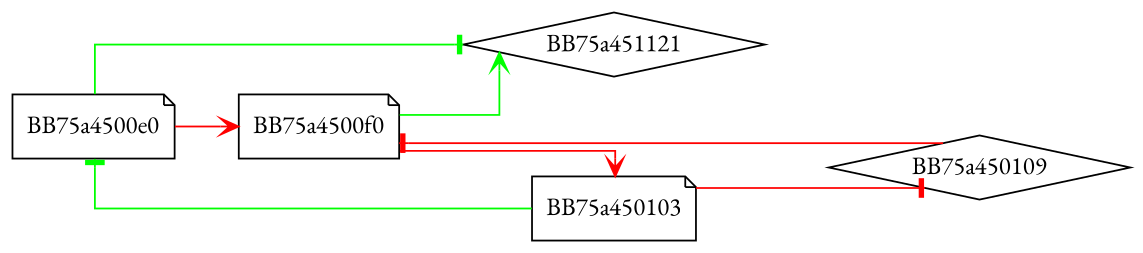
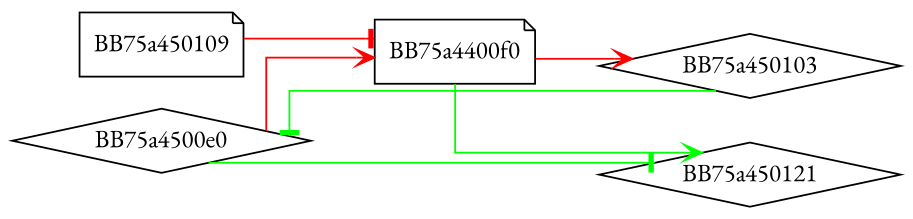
(614, 45) -> (750, 175)
(94, 127) -> (162, 141)
(319, 127) -> (455, 52)
(980, 168) -> (162, 45)
(806, 188) -> none
(614, 208) -> (750, 66)
